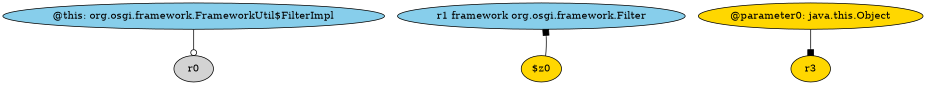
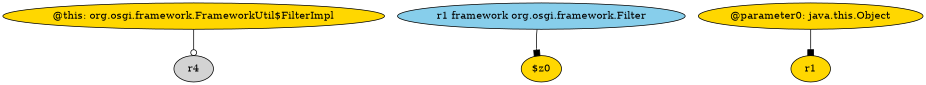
(194, 16) -> (194, 16)
(546, 46) -> (536, 39)
(194, 69) -> (194, 69)
(811, 69) -> (811, 69)
